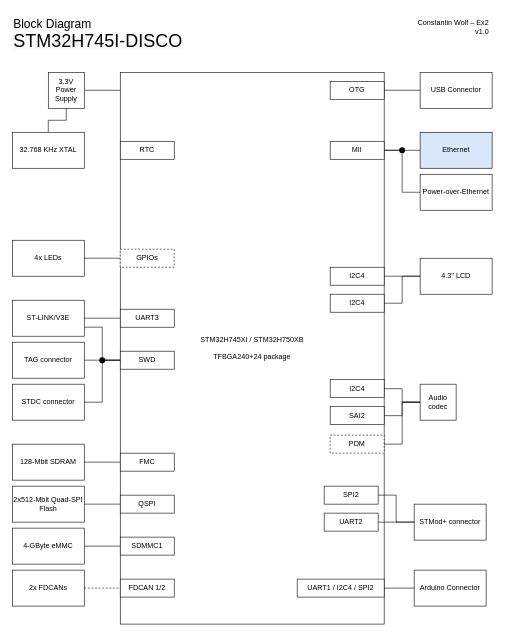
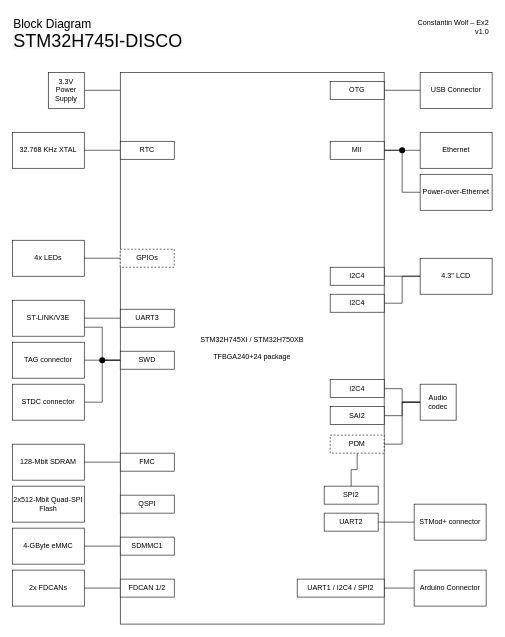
(57, 120) -> (102, 150)
(456, 150) -> (456, 150)
(396, 498) -> (354, 470)
(102, 504) -> none
(102, 588) -> (102, 588)
